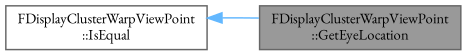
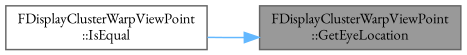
(241, 18) -> (226, 38)
